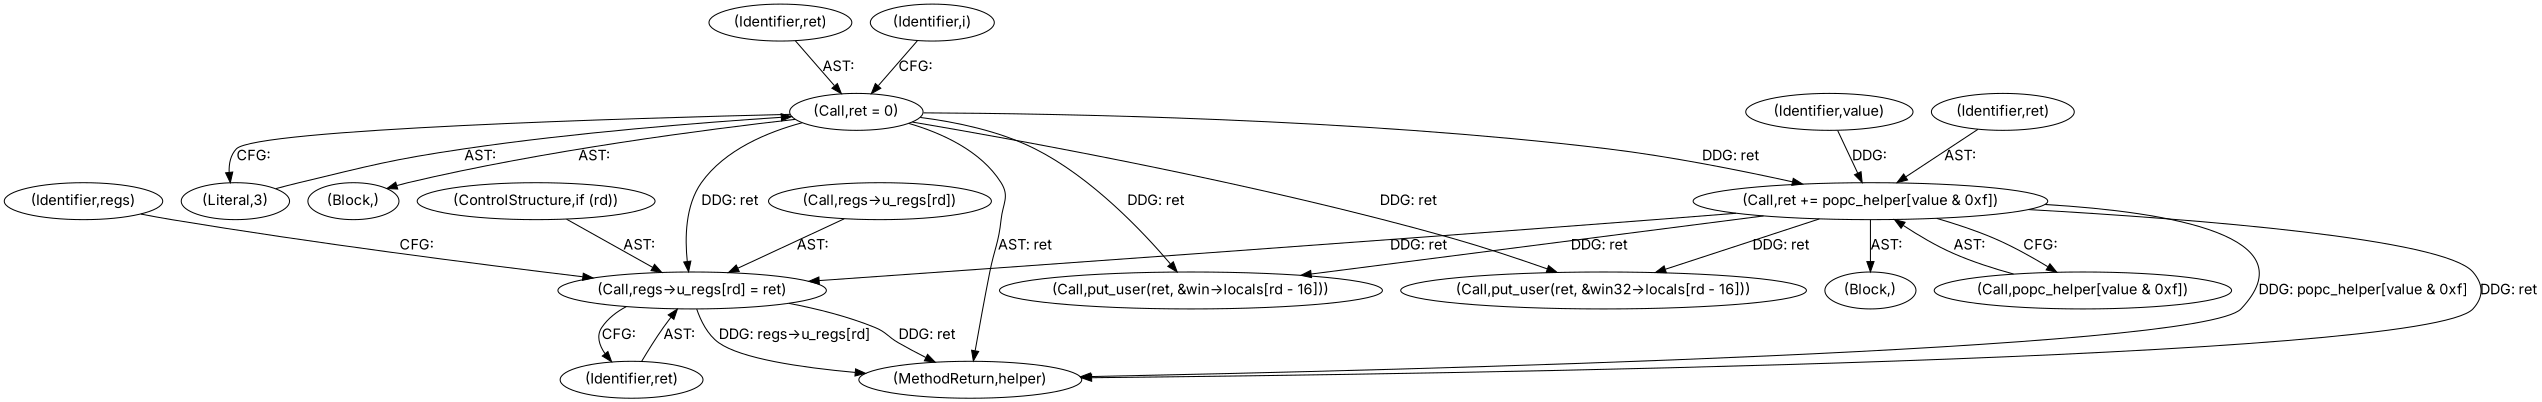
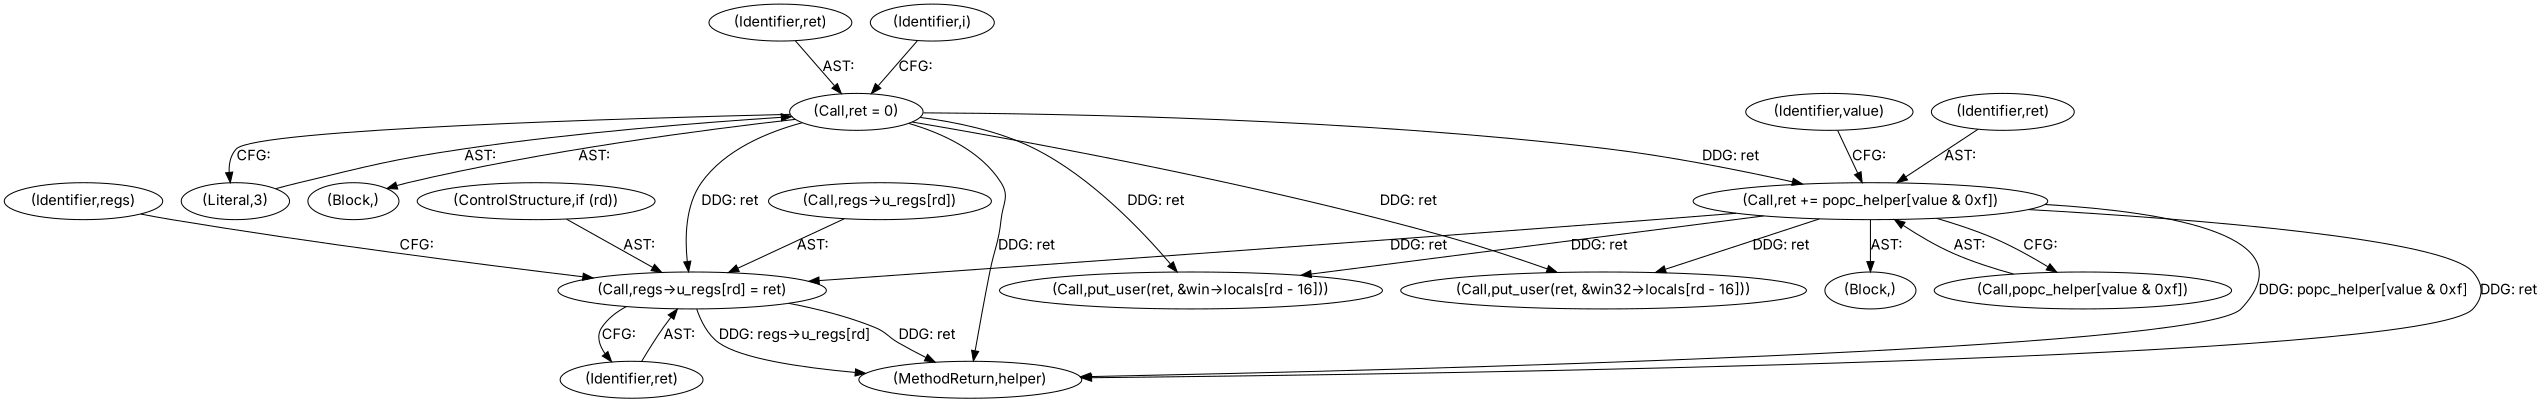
(1871, 157) -> (1871, 157)
(1025, 246) -> (1027, 246)
